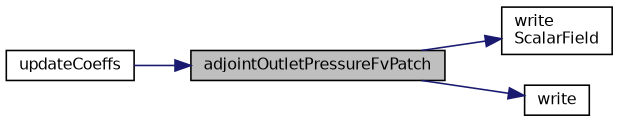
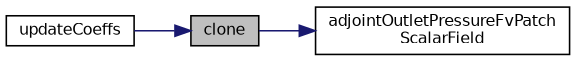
(557, 31) -> (443, 31)
(318, 65) -> (225, 31)
(557, 100) -> none
